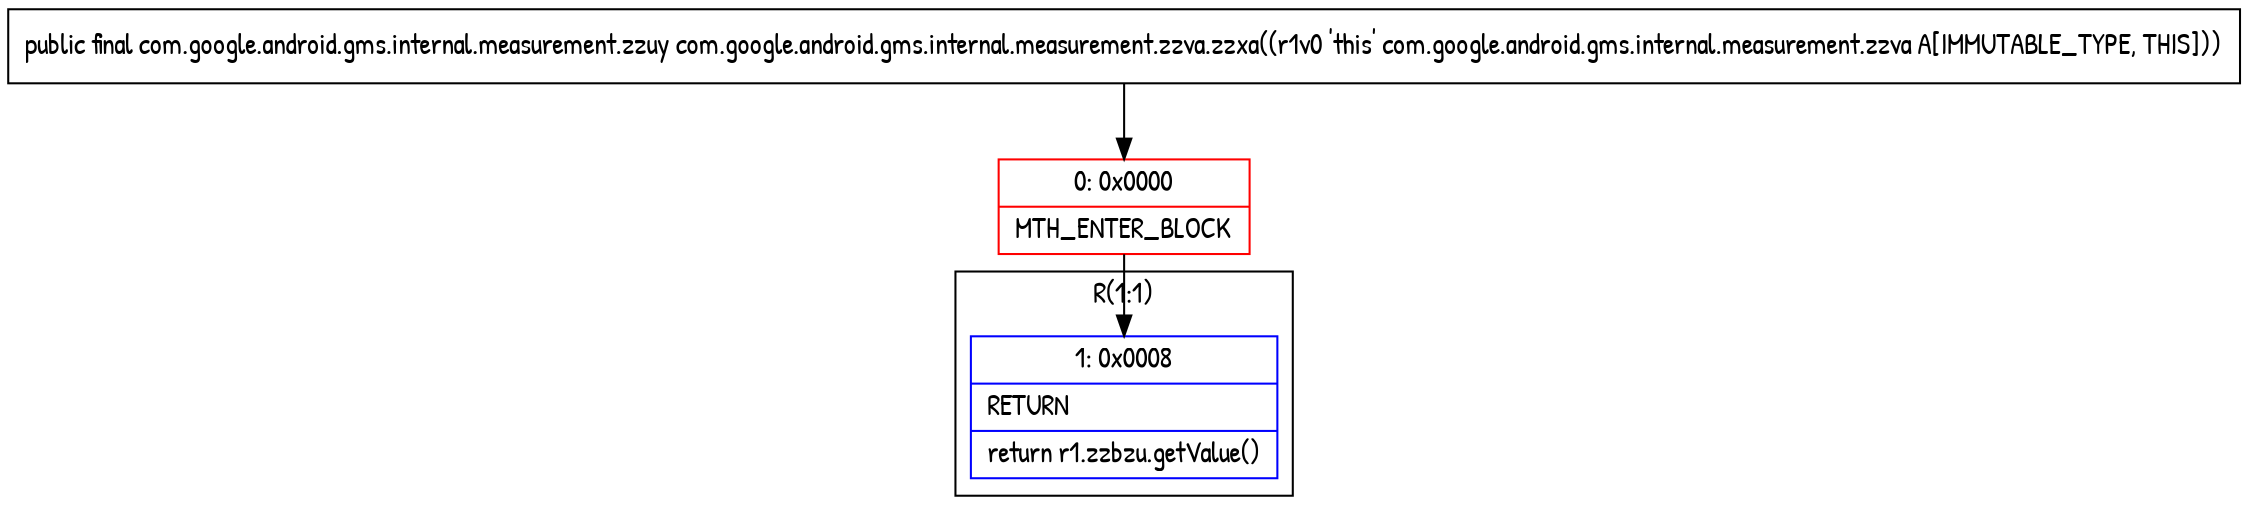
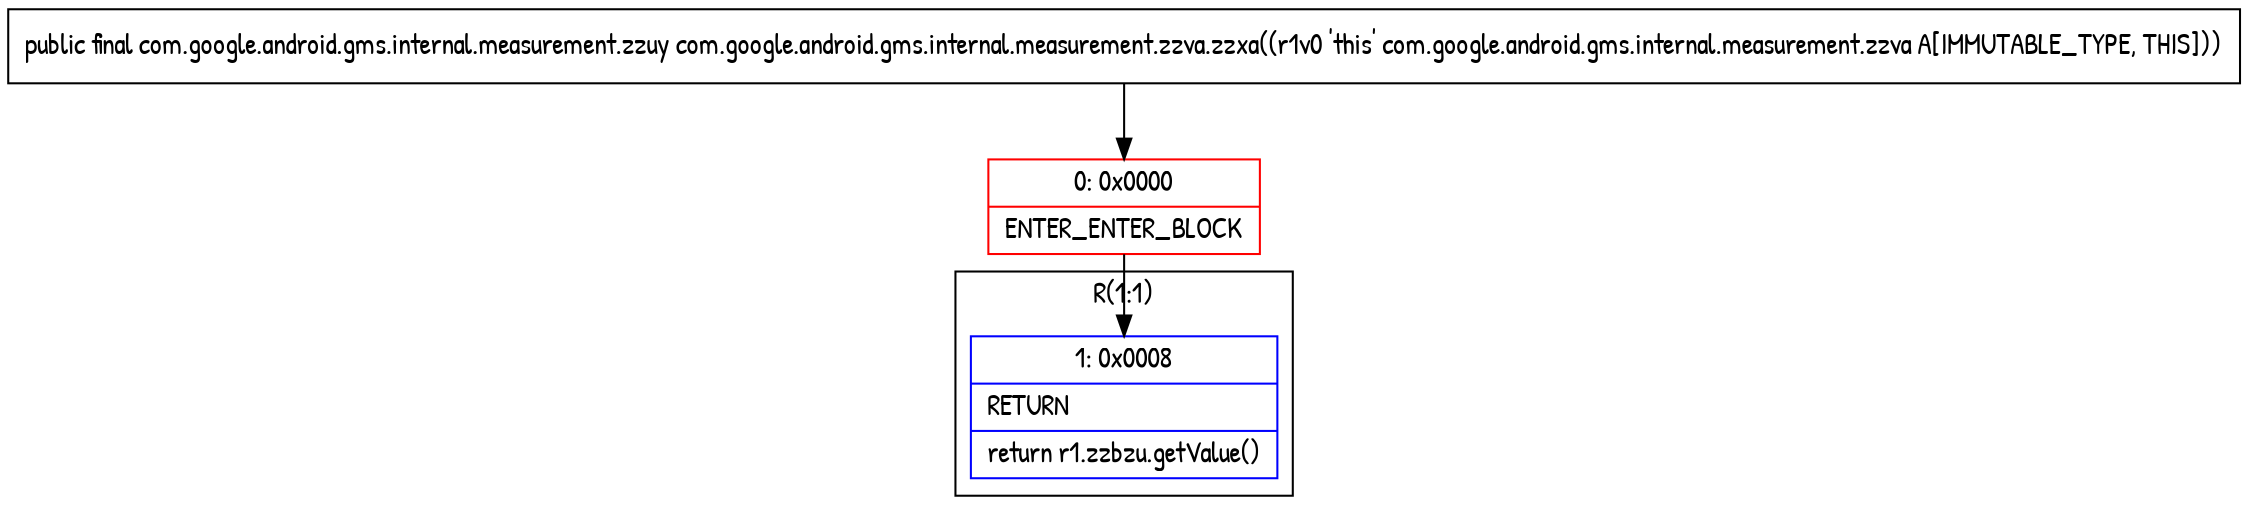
(1124, 229) -> (1124, 229)
